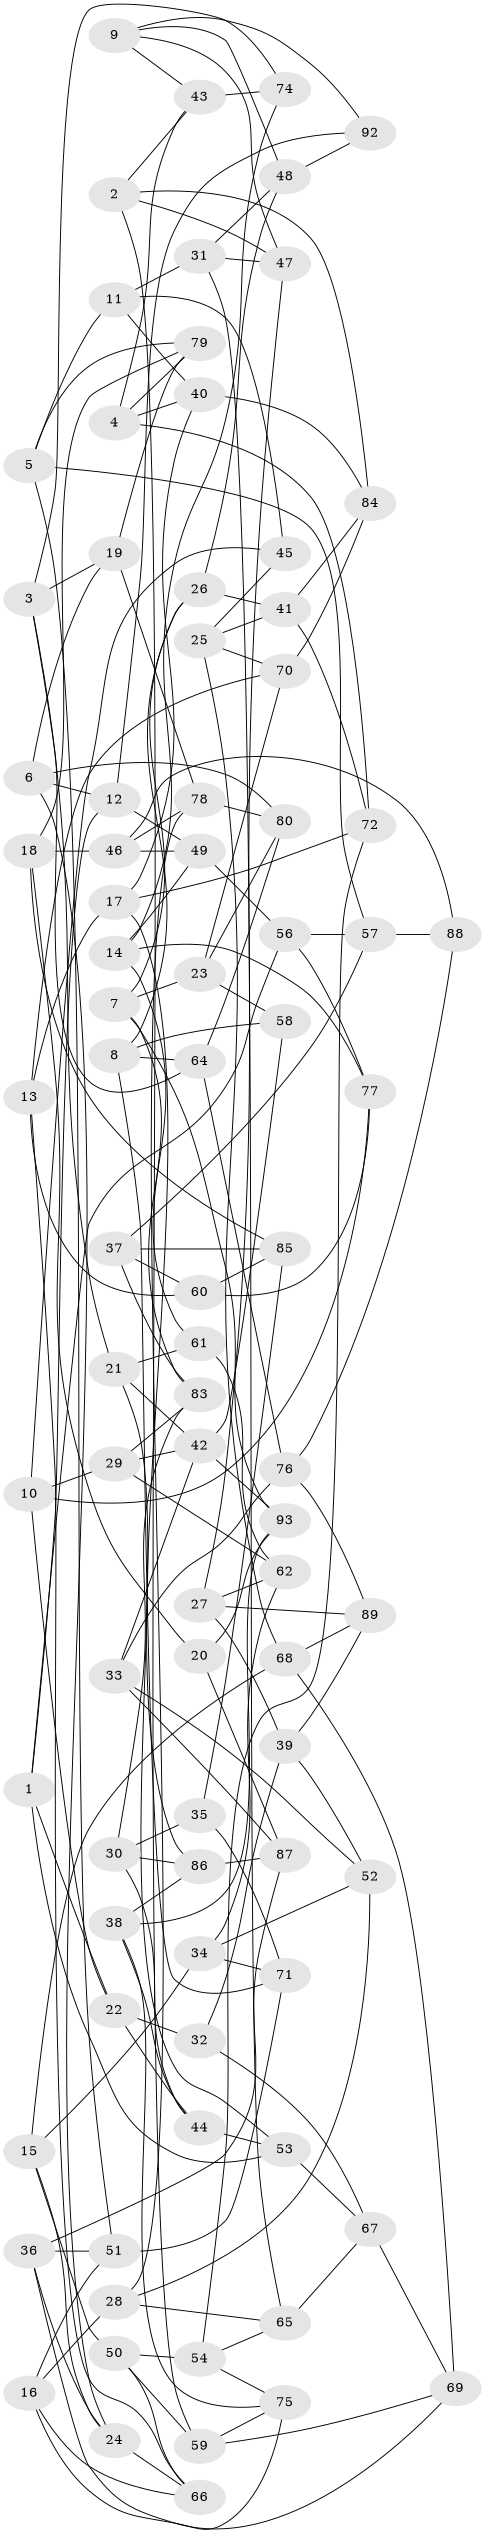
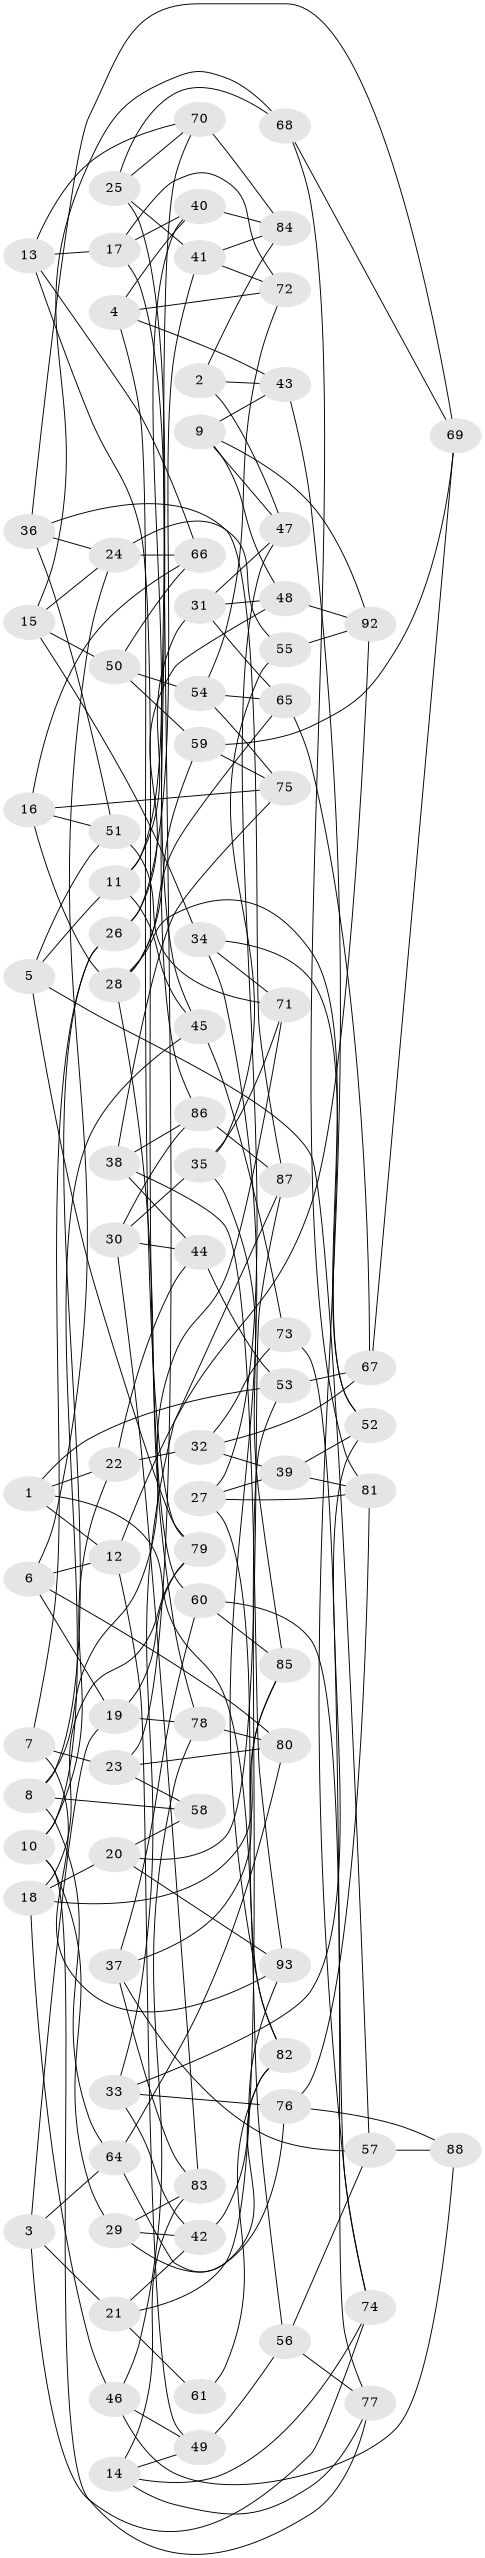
none -> (285, 650)
(157, 1174) -> none
(257, 1228) -> (160, 1832)
(154, 1321) -> (174, 813)
none -> (285, 1335)
(285, 1572) -> (285, 2055)
(370, 1616) -> (370, 1491)
